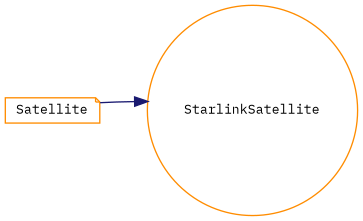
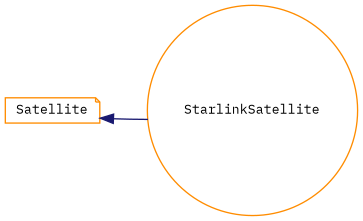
(117, 102) -> (131, 119)
